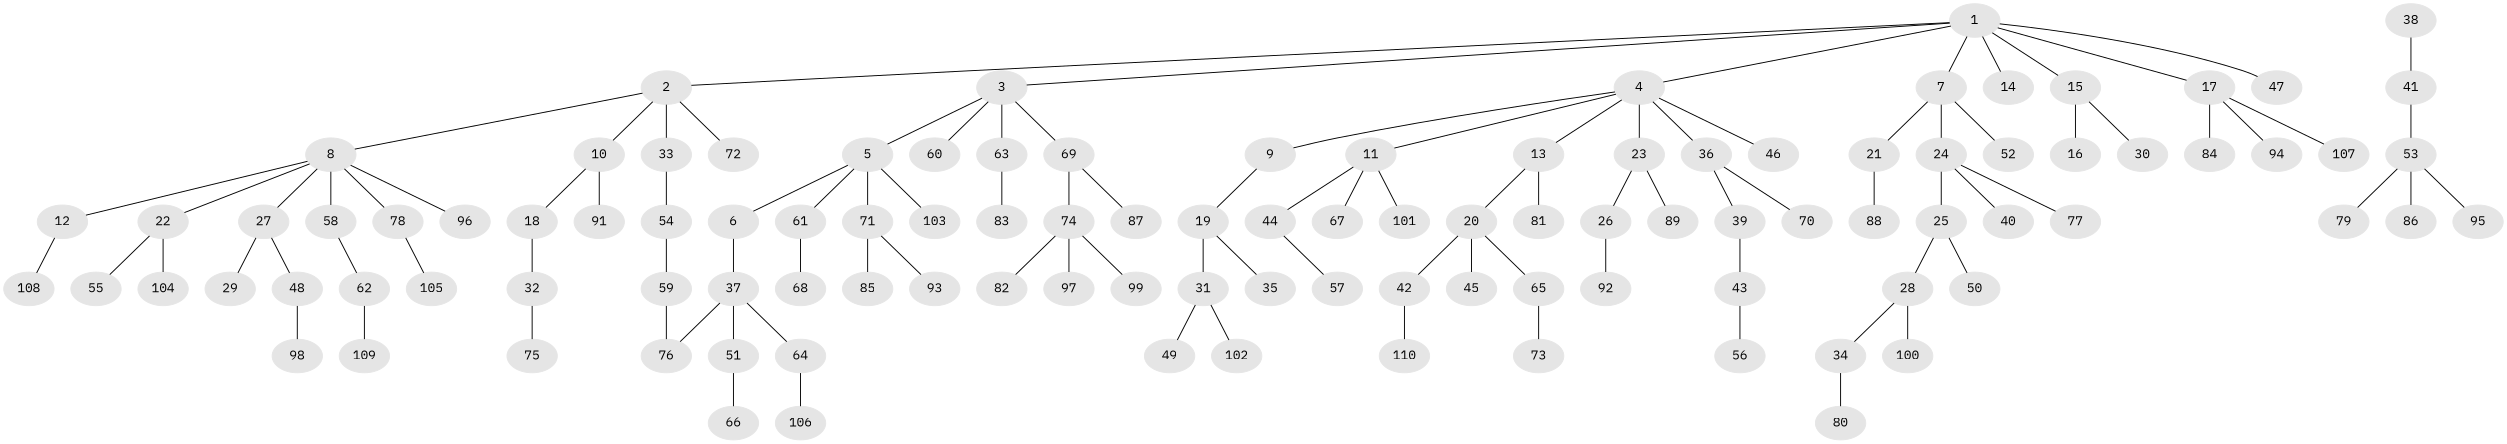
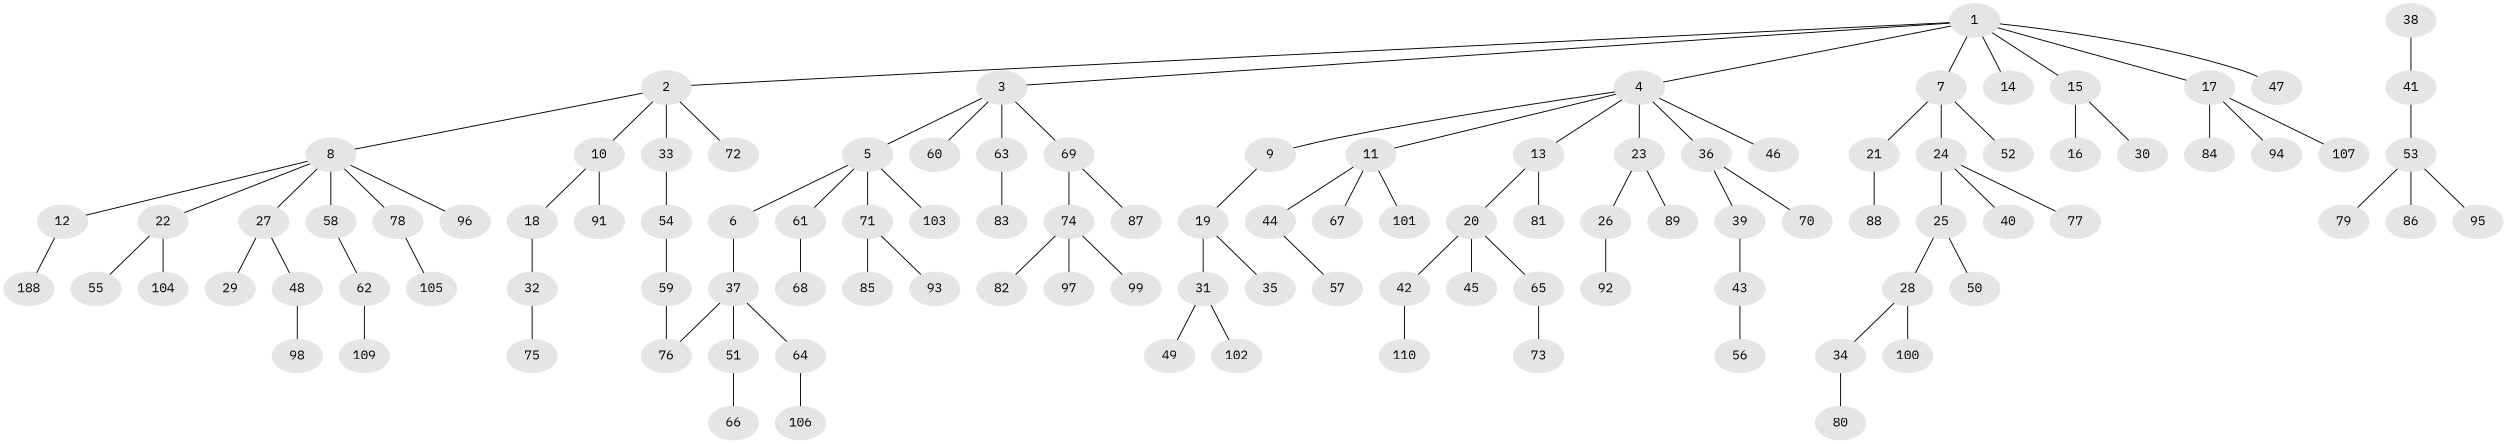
(29, 289) -> (29, 289)
